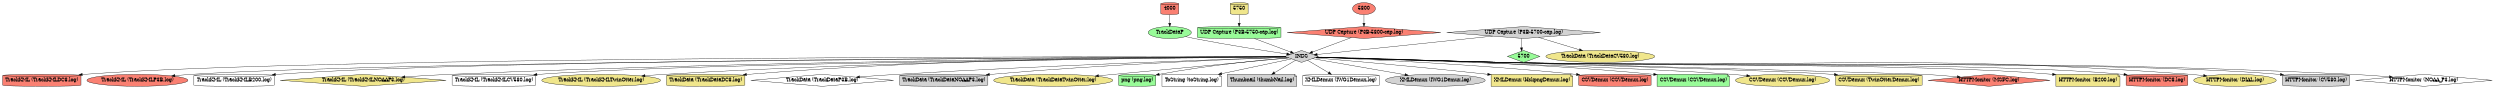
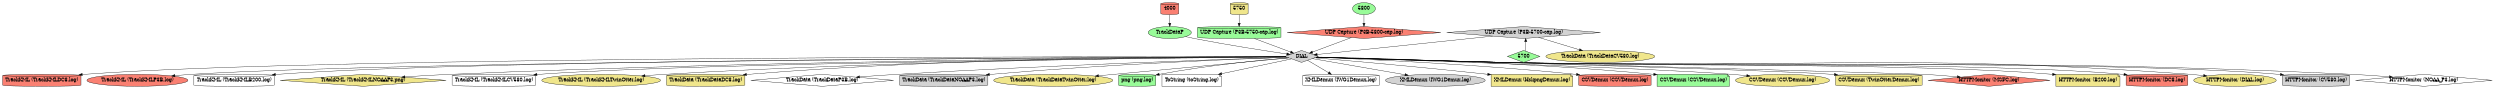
(1364, 9) -> (1364, 9)
(1521, 43) -> (1526, 46)
(1302, 56) -> (1302, 56)
(363, 80) -> (363, 80)
(1262, 80) -> none
